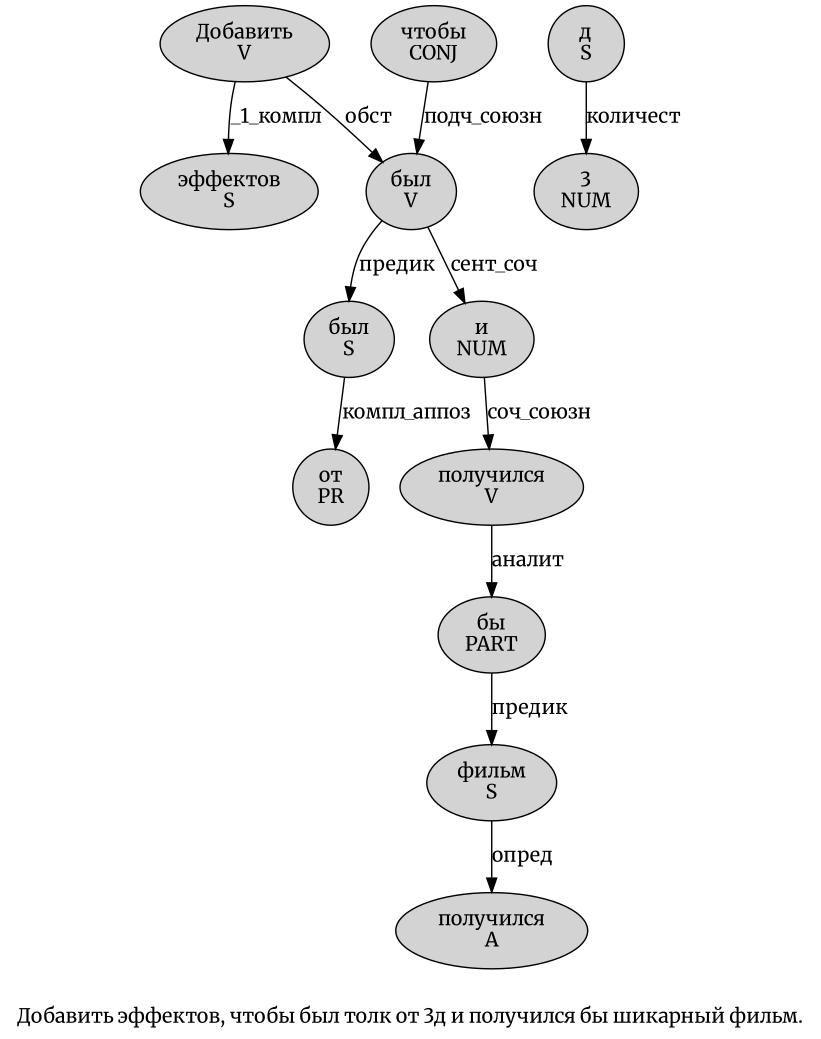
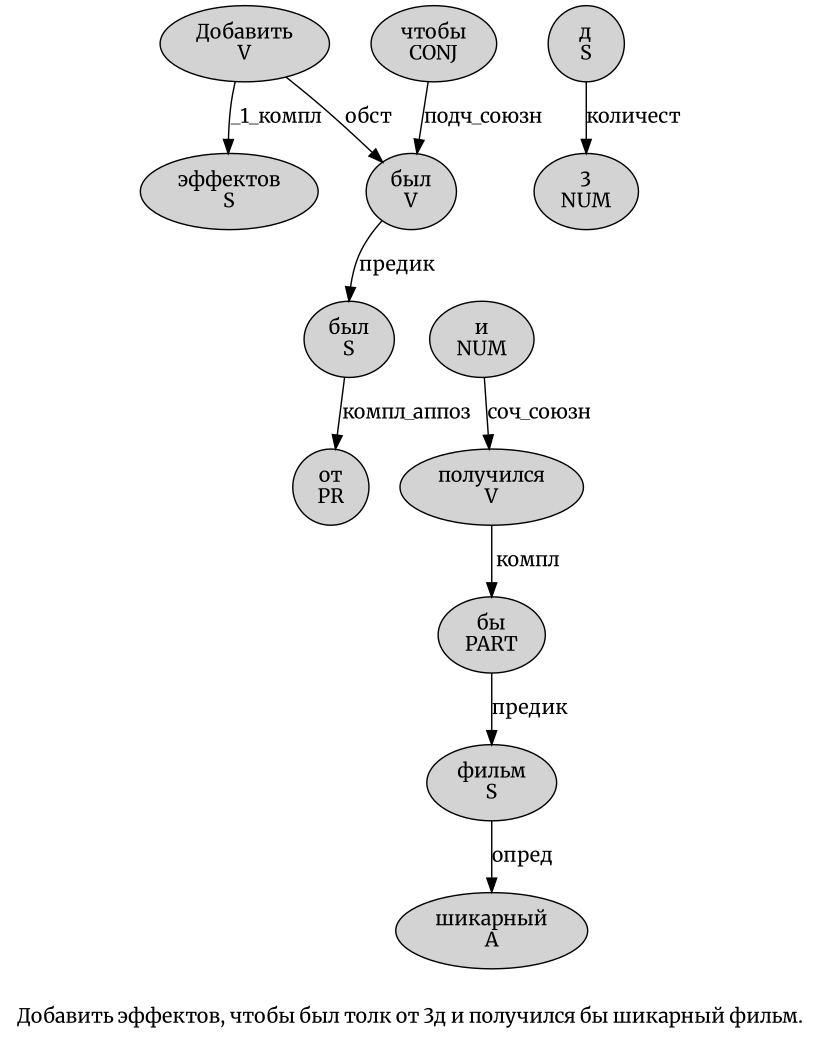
(443, 259) -> none
(528, 561) -> (528, 561)
(492, 931) -> (492, 931)
